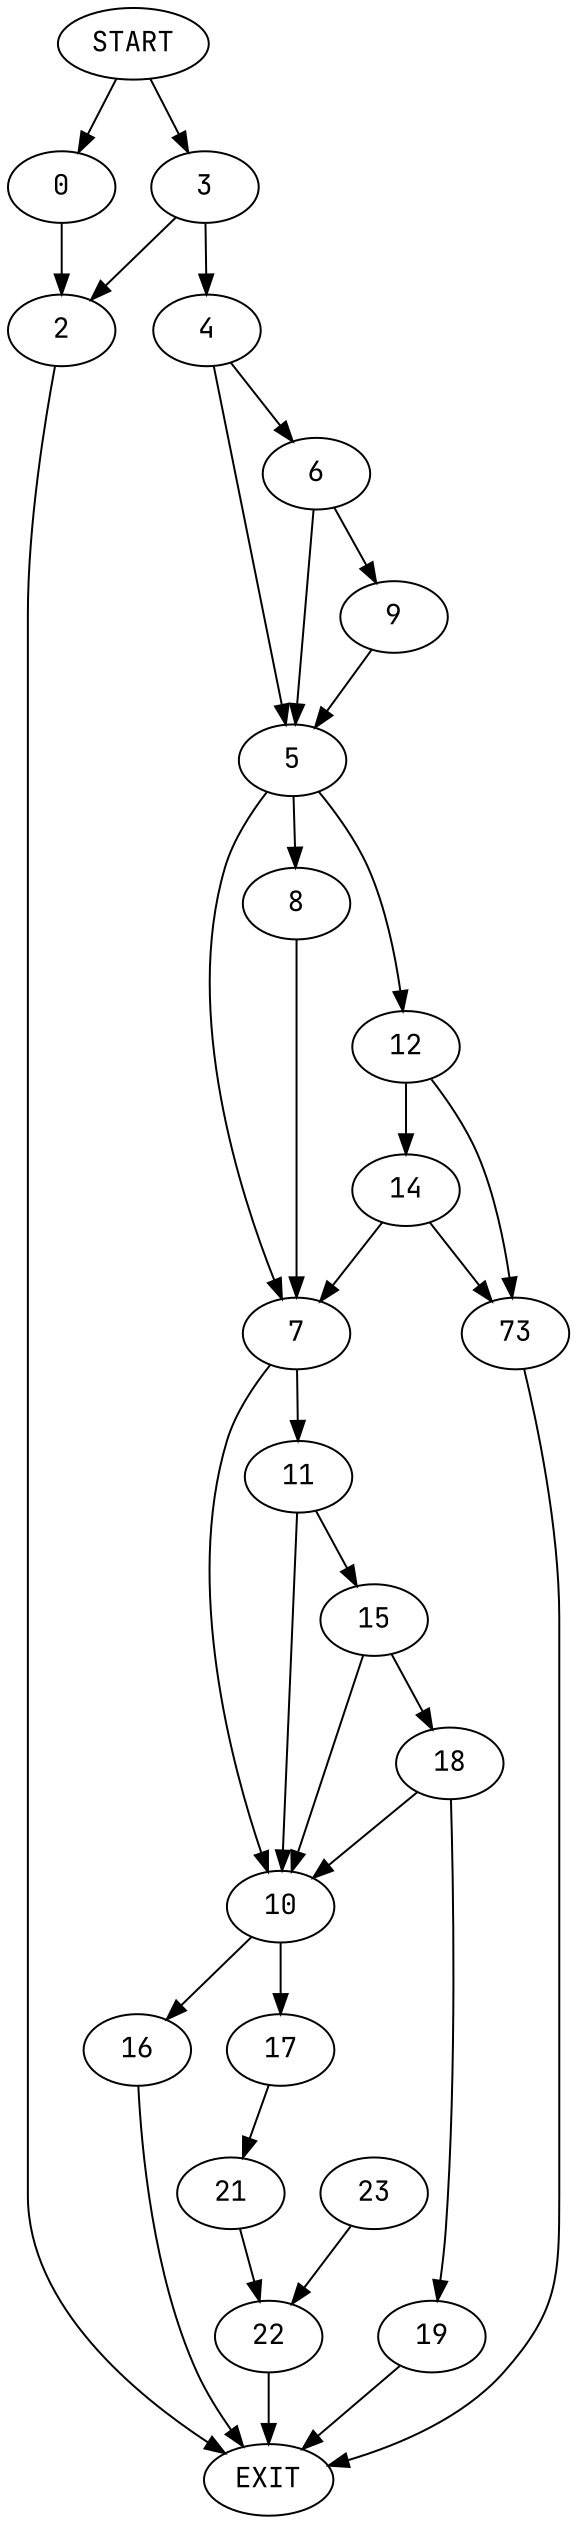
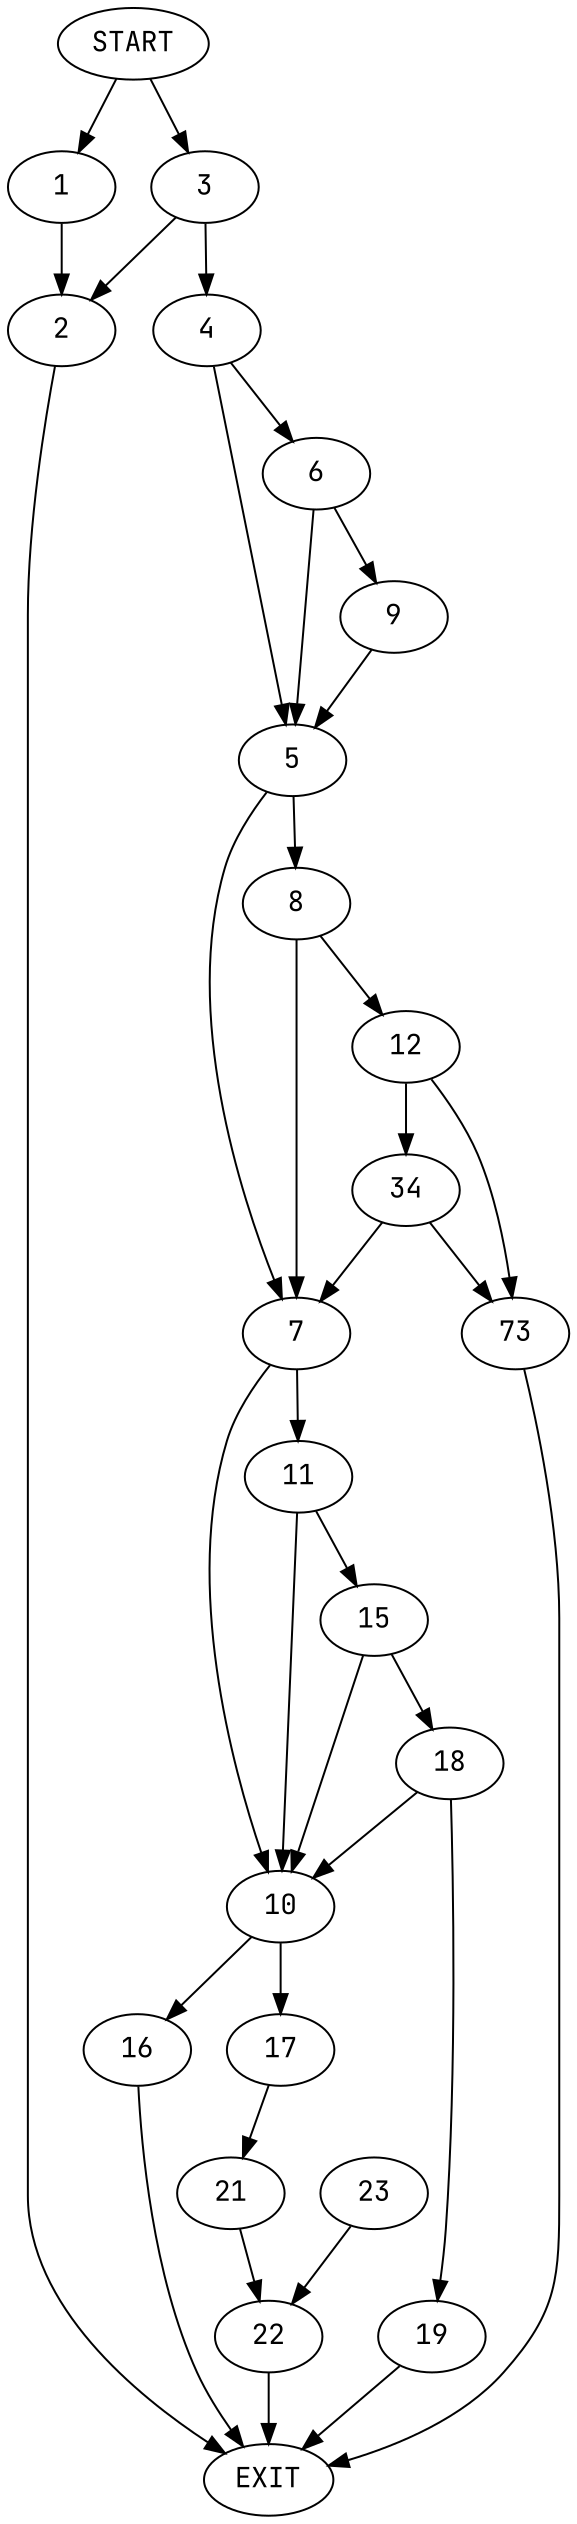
(62, 187) -> (62, 187)
(375, 885) -> (345, 967)
(406, 1190) -> (406, 1190)
